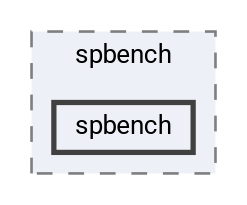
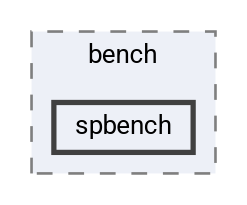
(124, 56) -> (124, 56)
